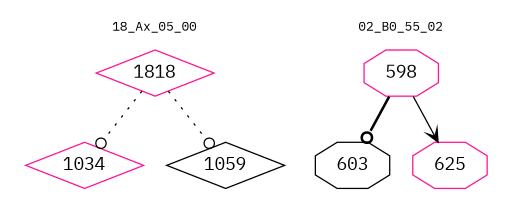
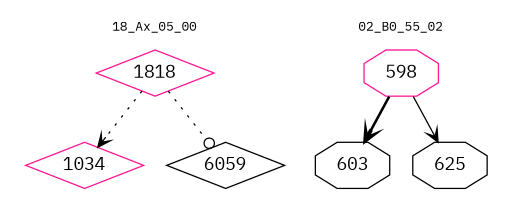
(380, 114) -> (380, 114)
(123, 115) -> (123, 115)
(226, 165) -> (226, 165)
(450, 165) -> (450, 165)
